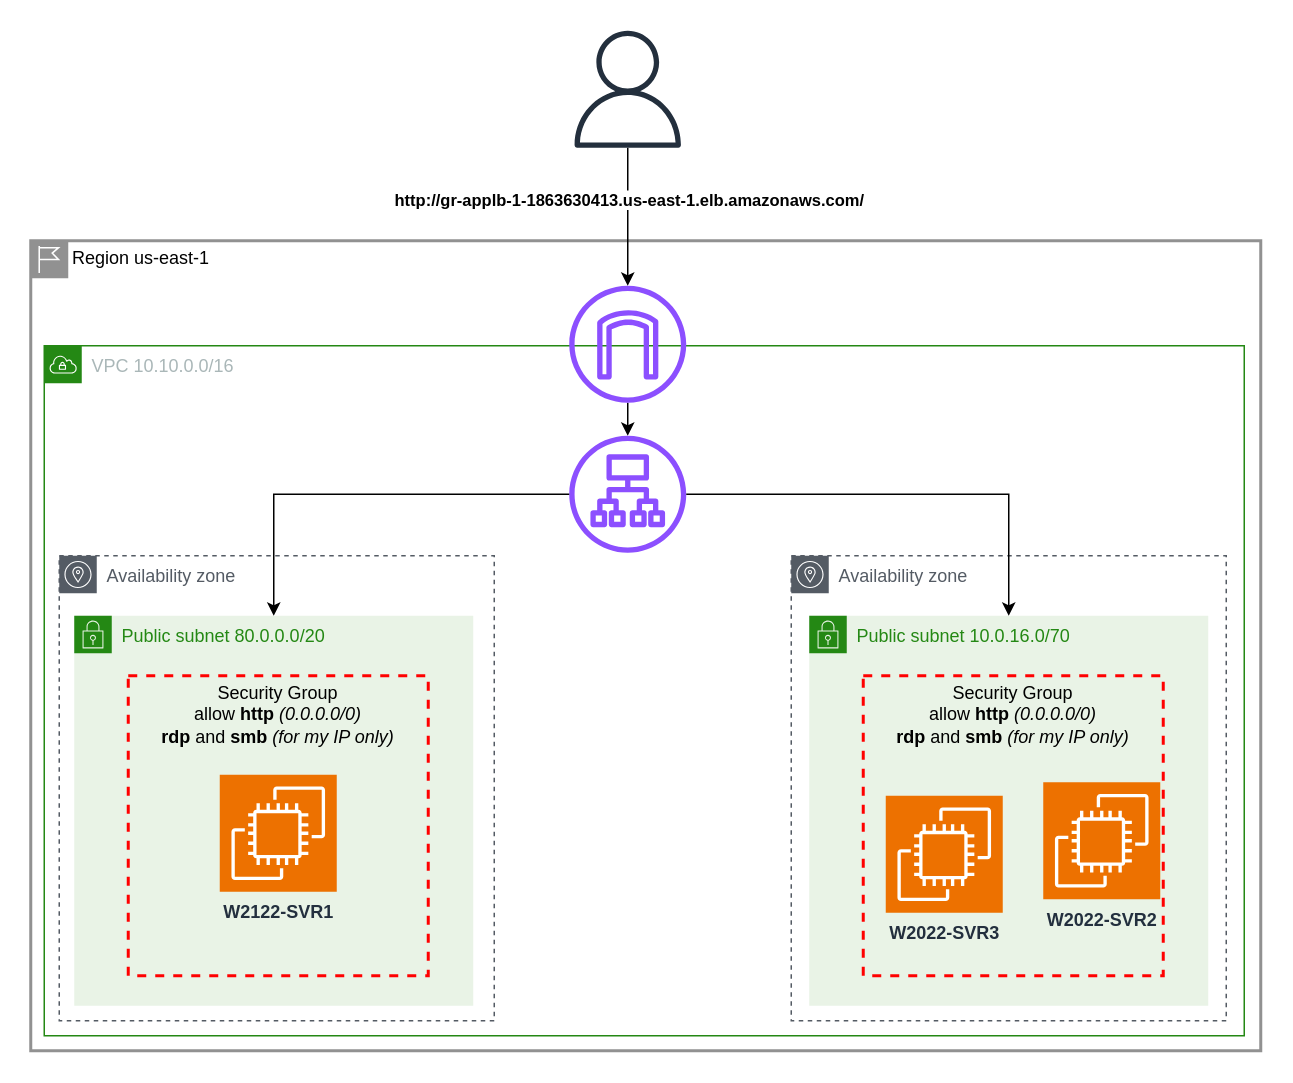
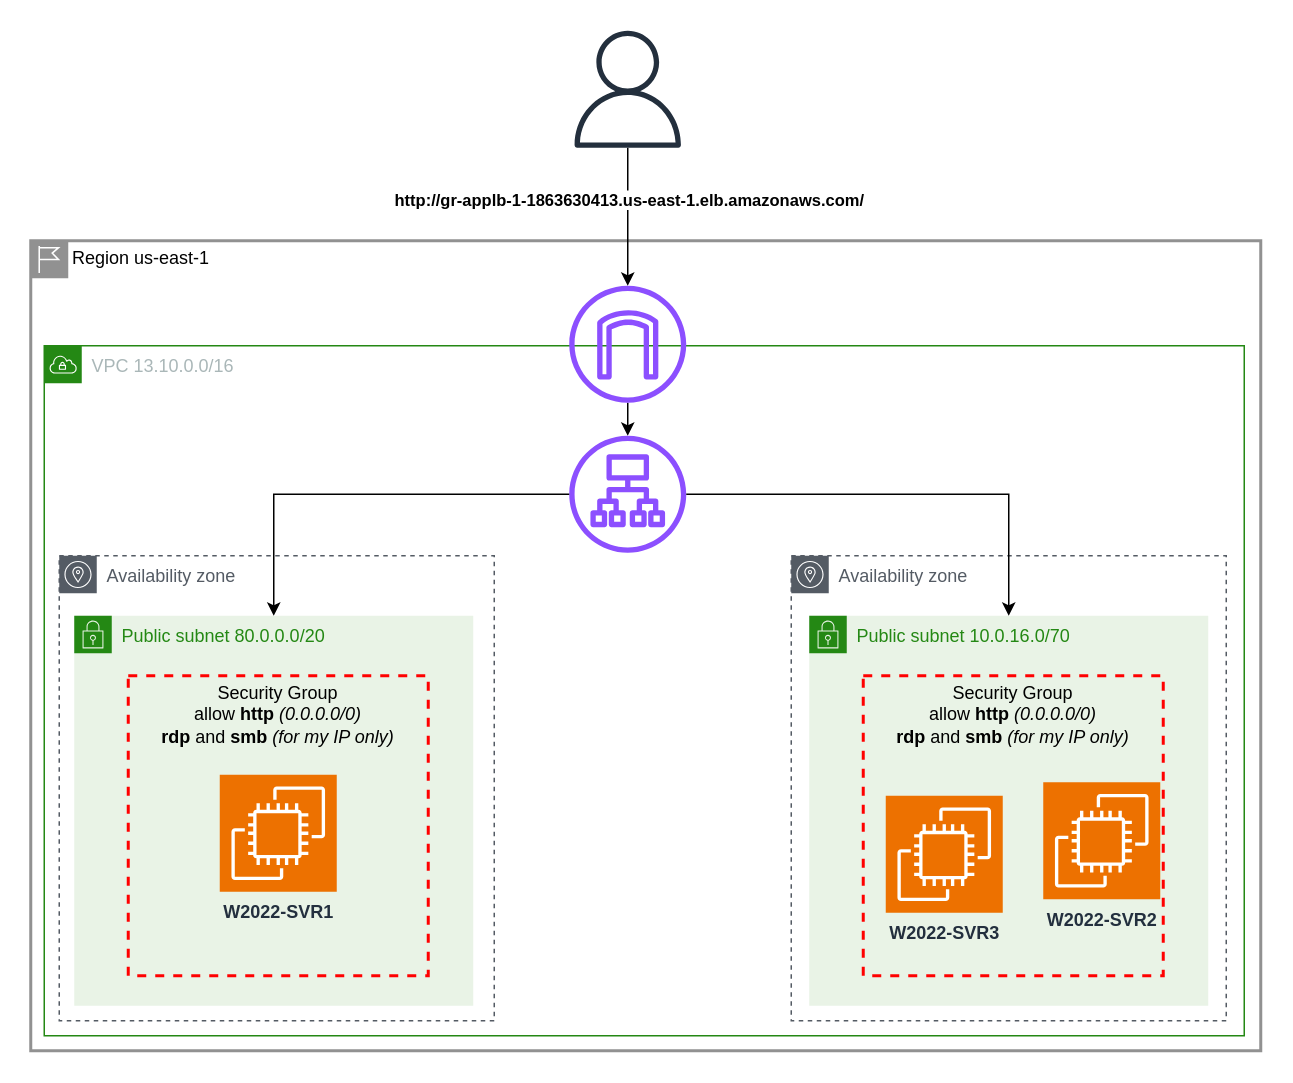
(166, 367) -> (166, 367)
(279, 913) -> (279, 913)
